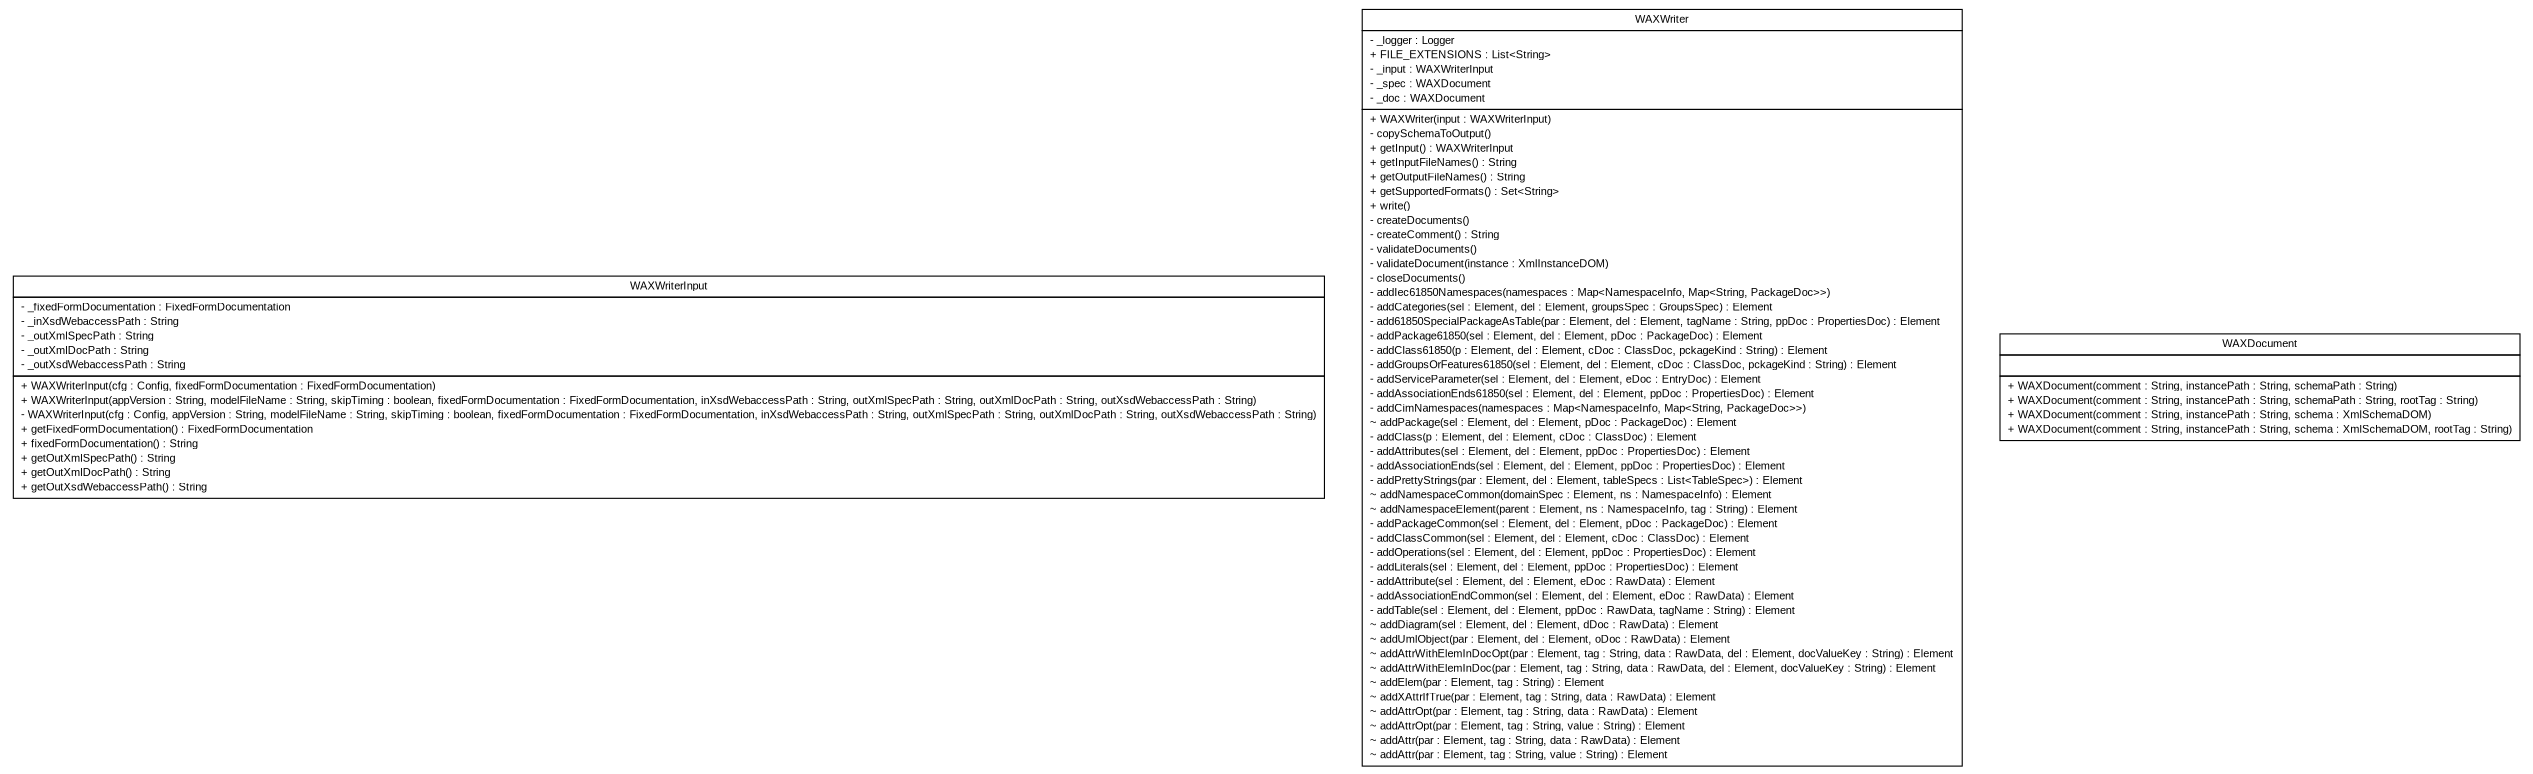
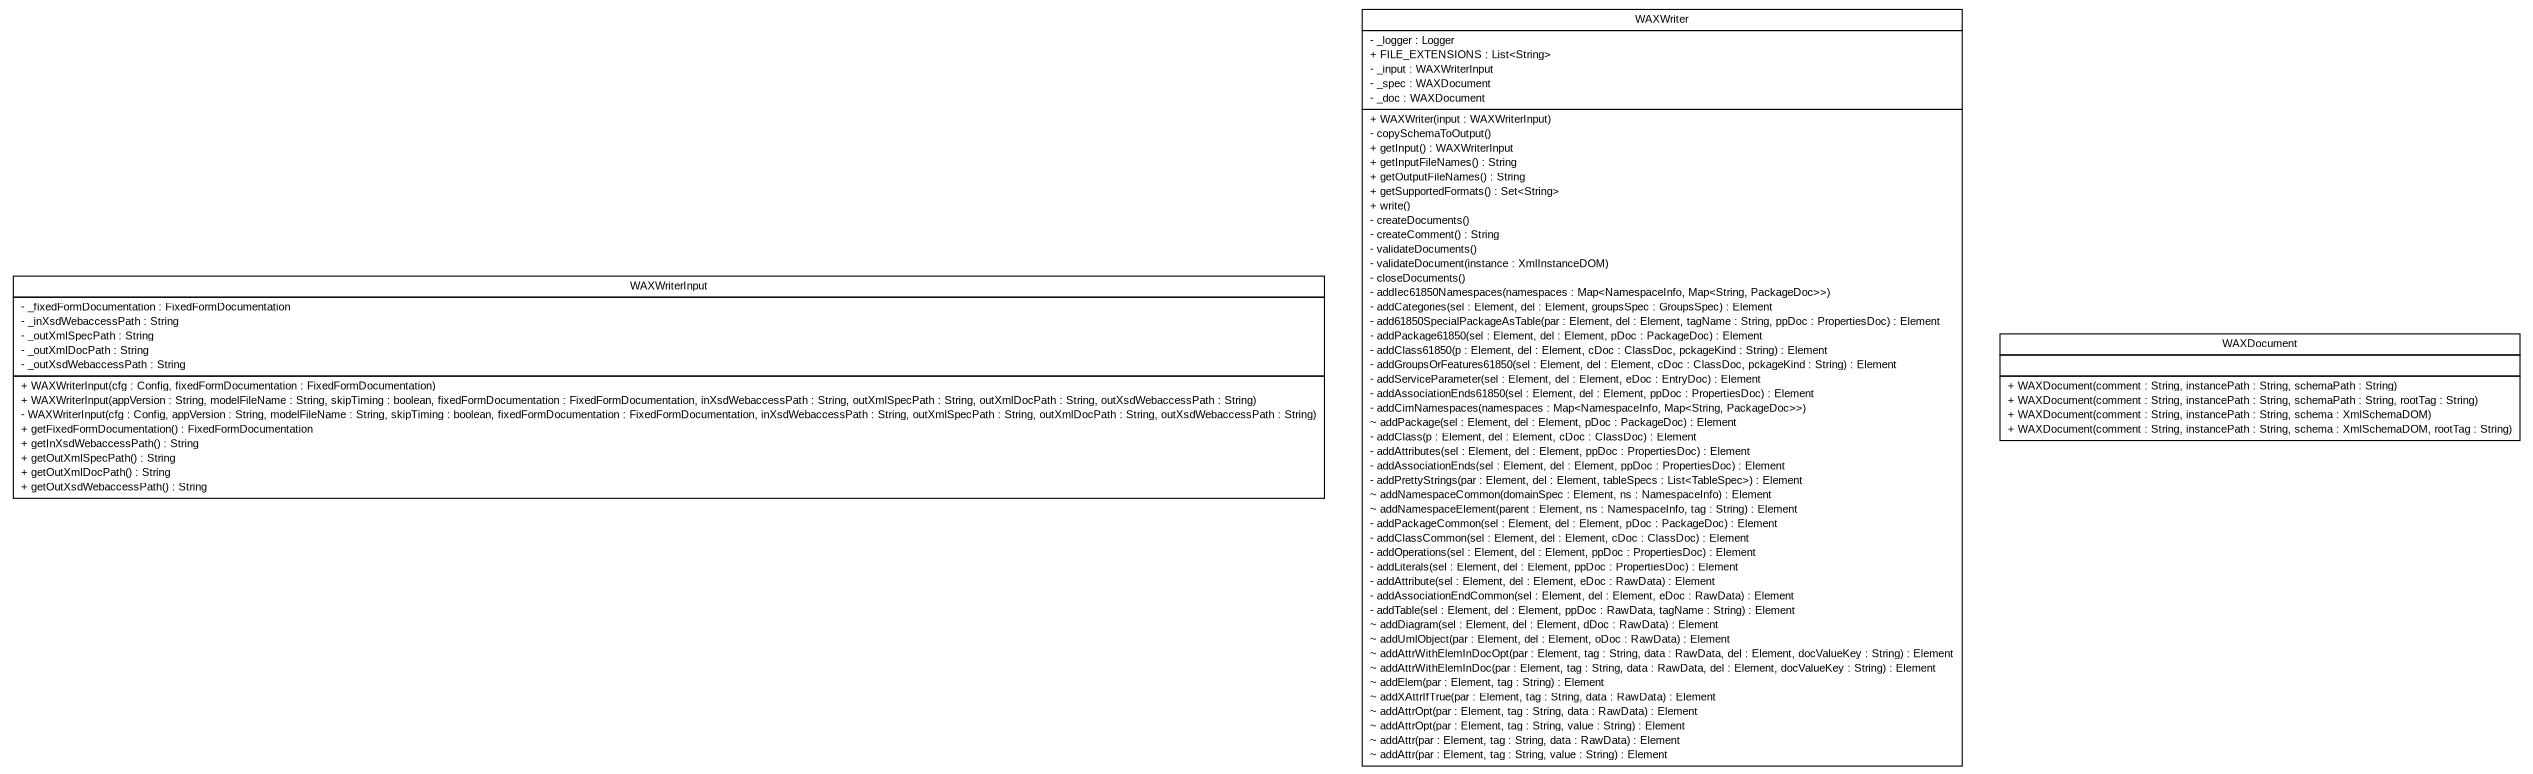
(110, 444) -> (110, 444)
